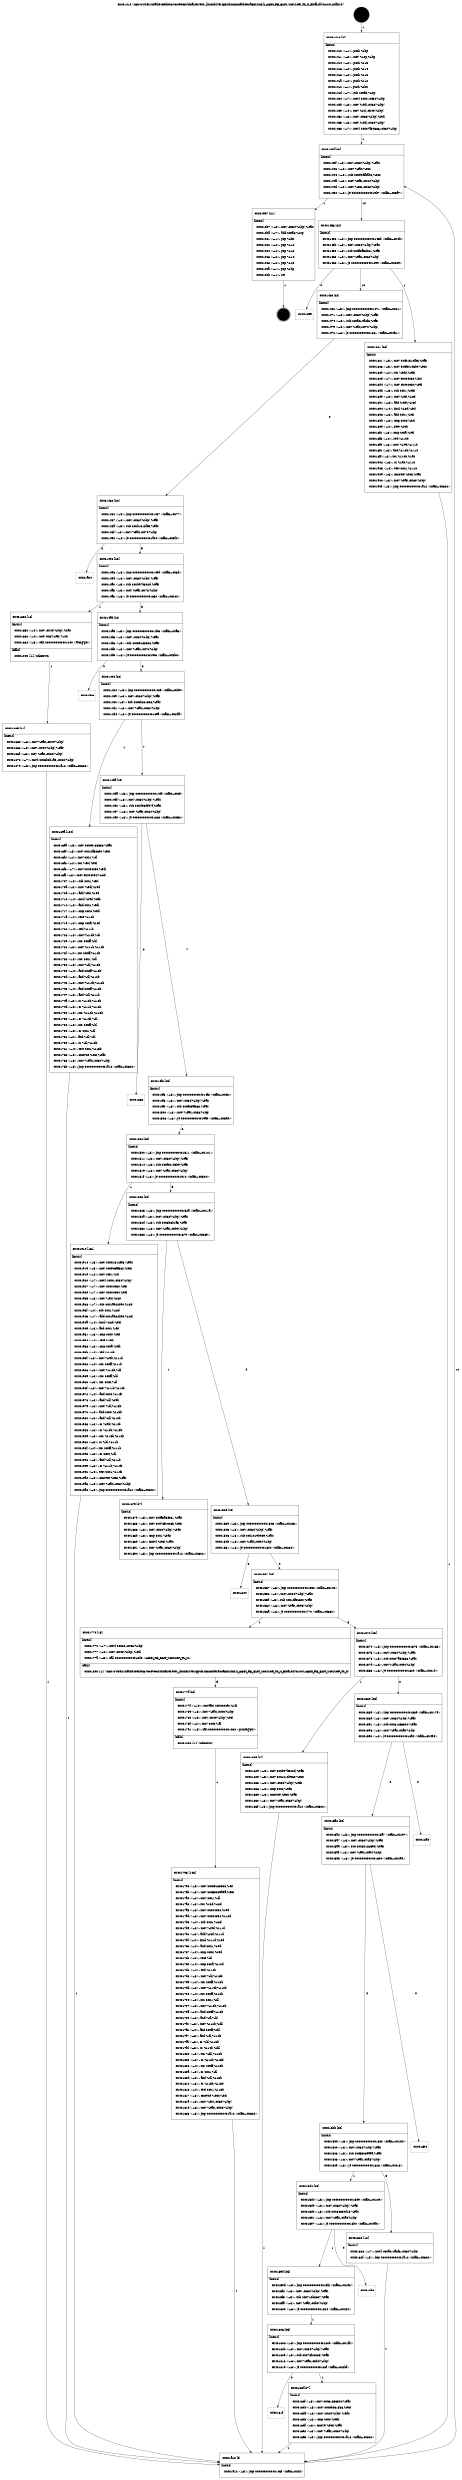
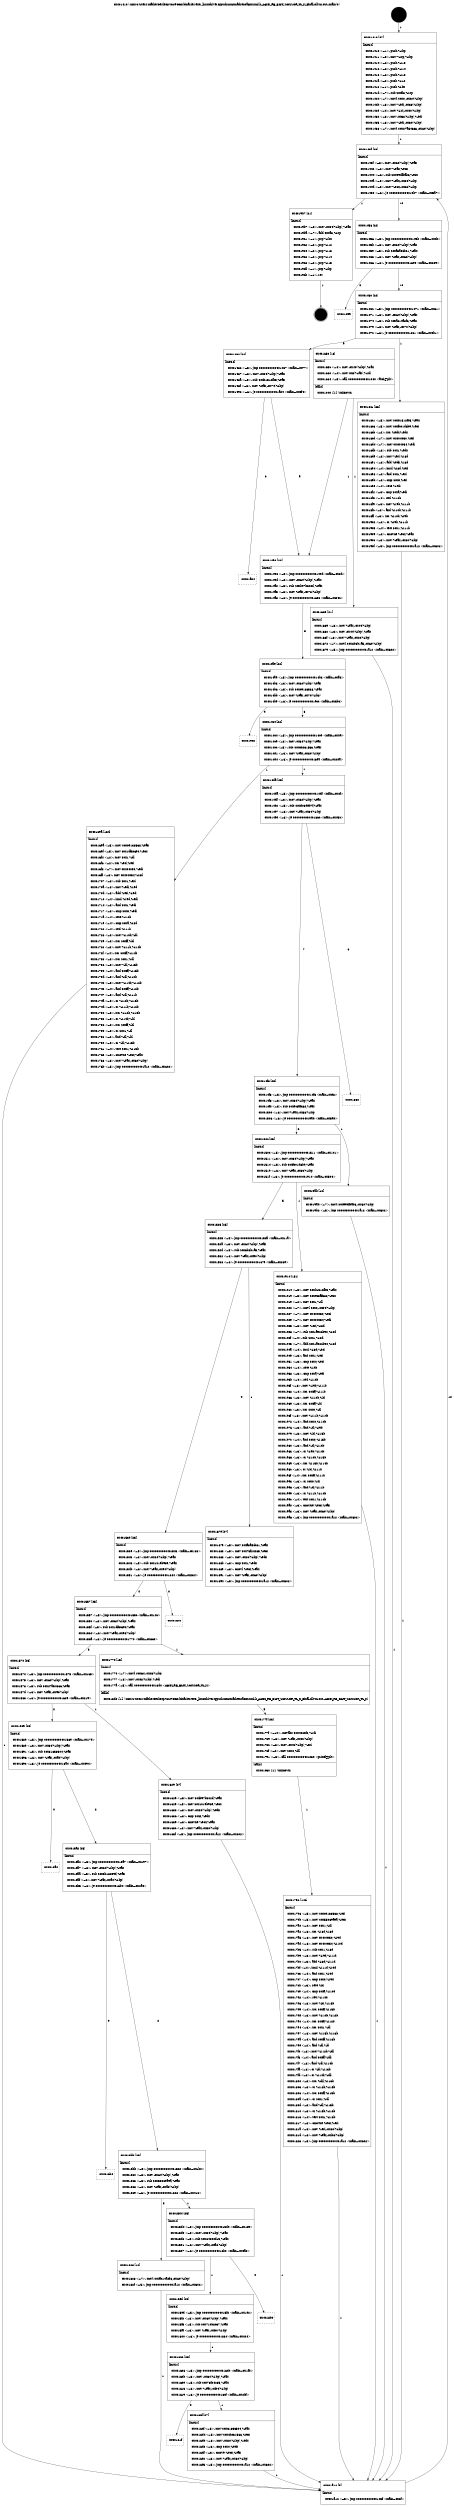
(409, 302) -> (400, 369)
(97, 607) -> (329, 476)
none -> (346, 1201)
